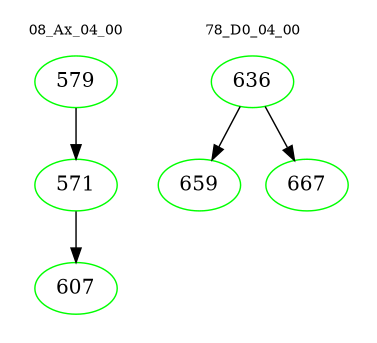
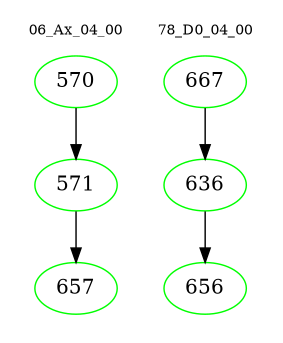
(76, 31) -> (76, 31)
(76, 82) -> (76, 82)
(276, 127) -> (205, 126)
(199, 185) -> (205, 288)
(76, 288) -> (76, 288)
